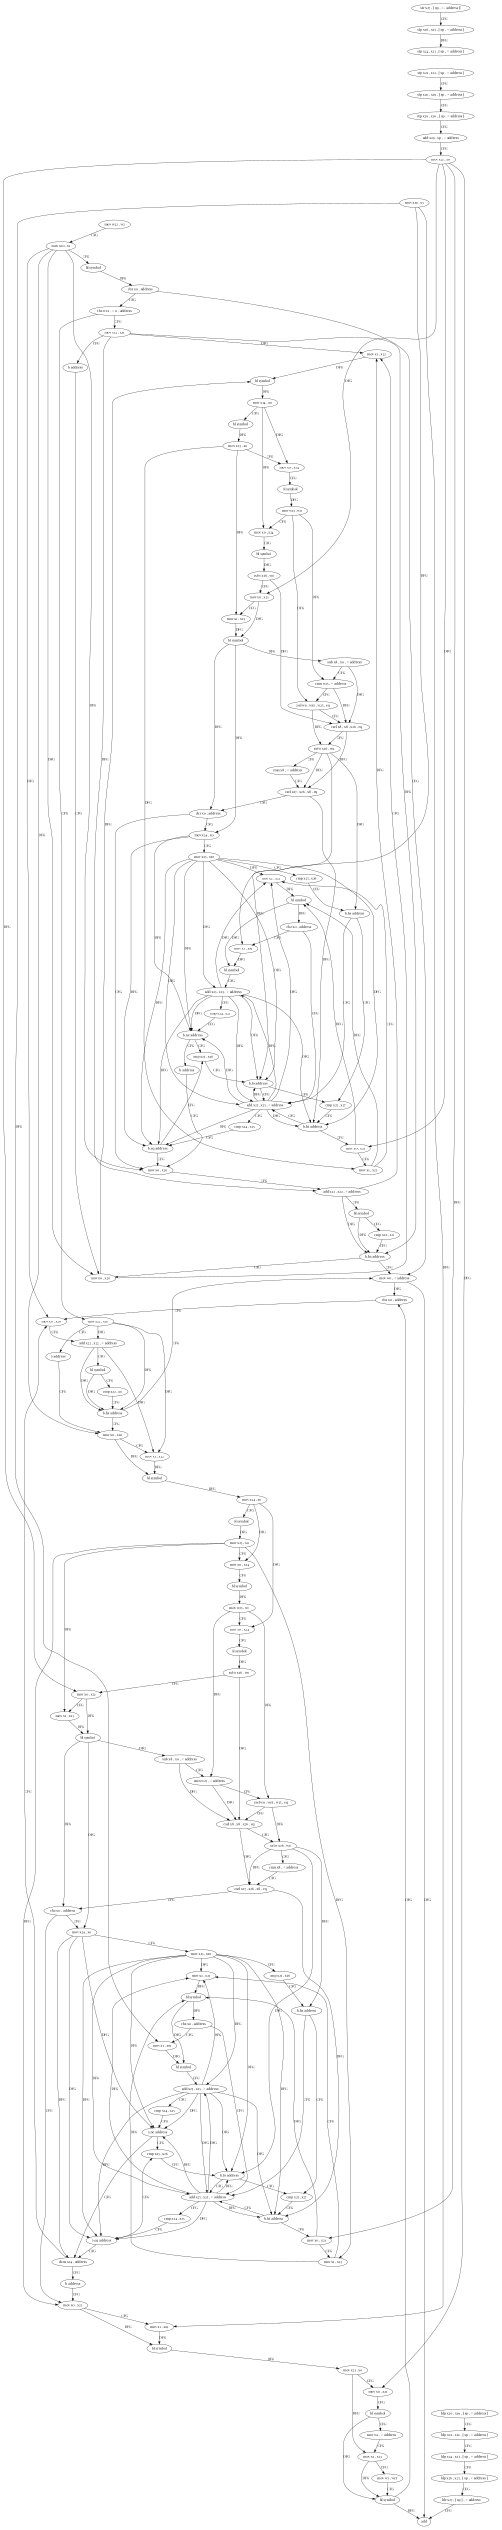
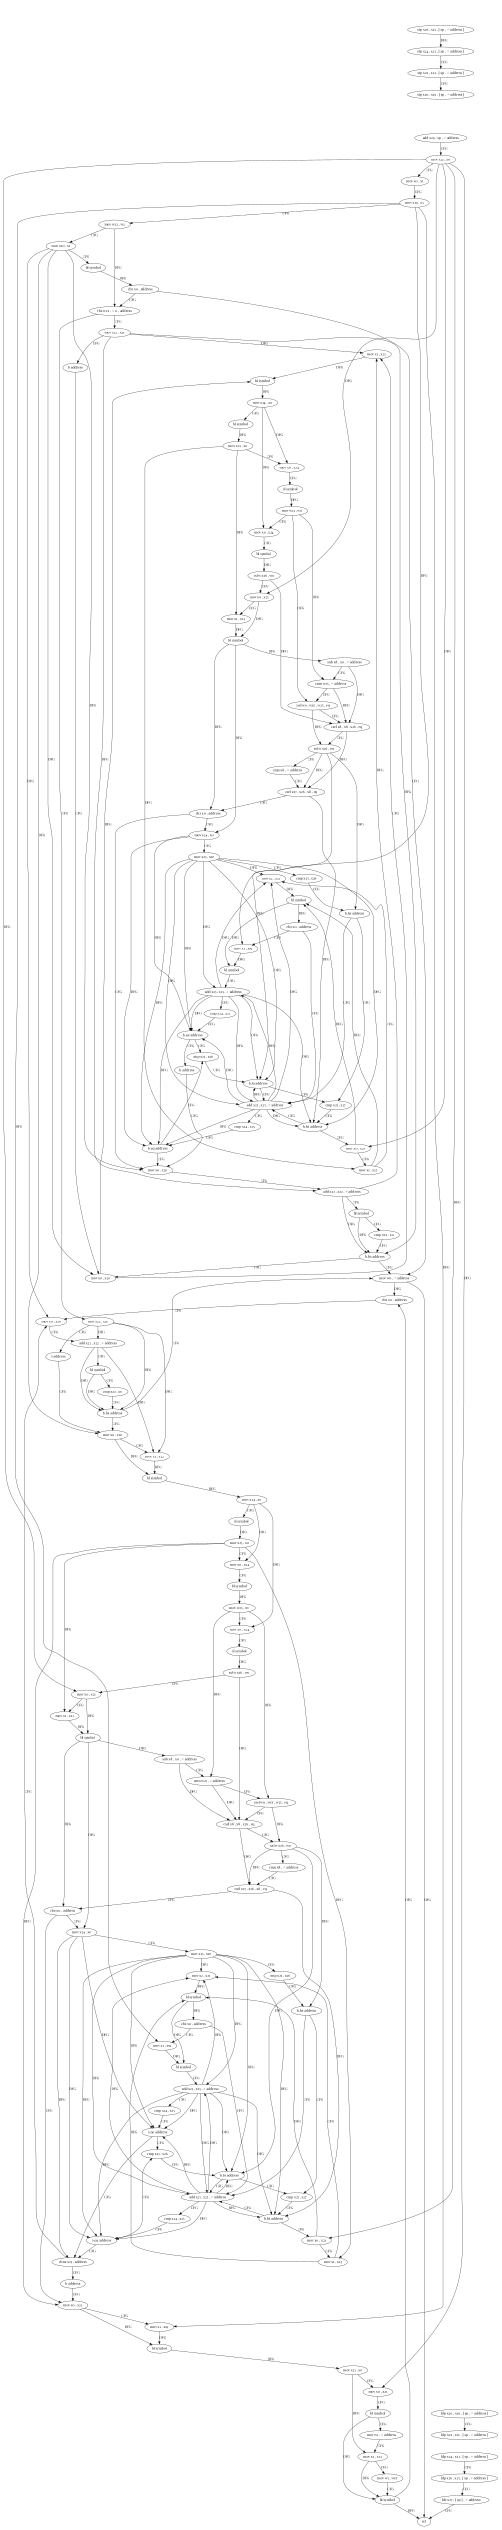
(441, 8) -> none
none -> (441, 61)
(441, 116) -> none
none -> (415, 181)
none -> (266, 214)
none -> (115, 266)
(73, 2262) -> (73, 2262)
(465, 2445) -> none
(424, 2522) -> (424, 2522)
